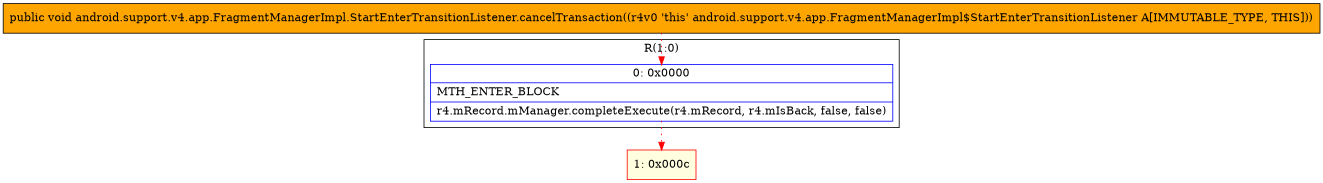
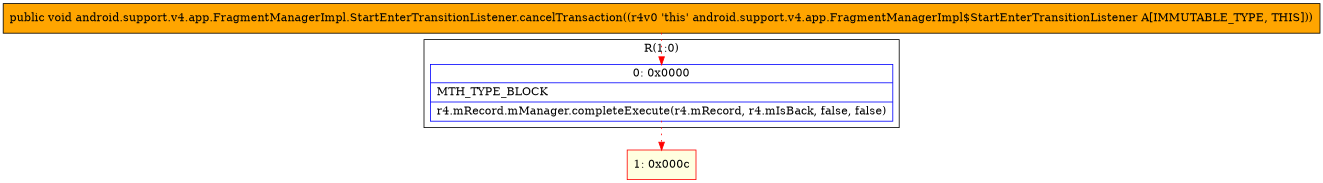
(498, 92) -> (492, 92)
